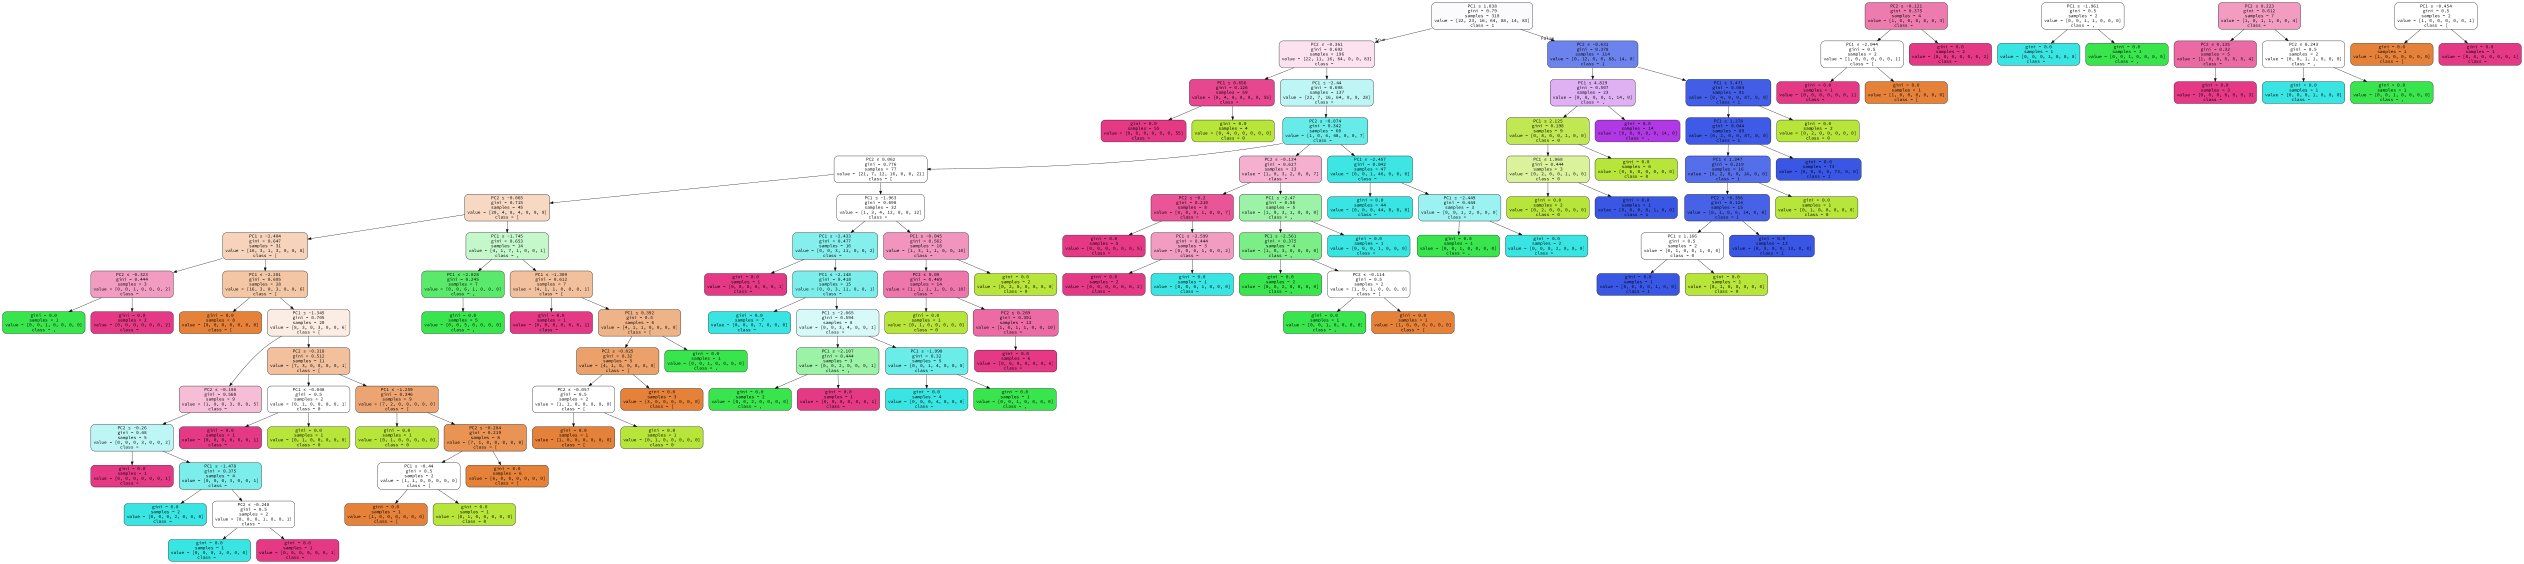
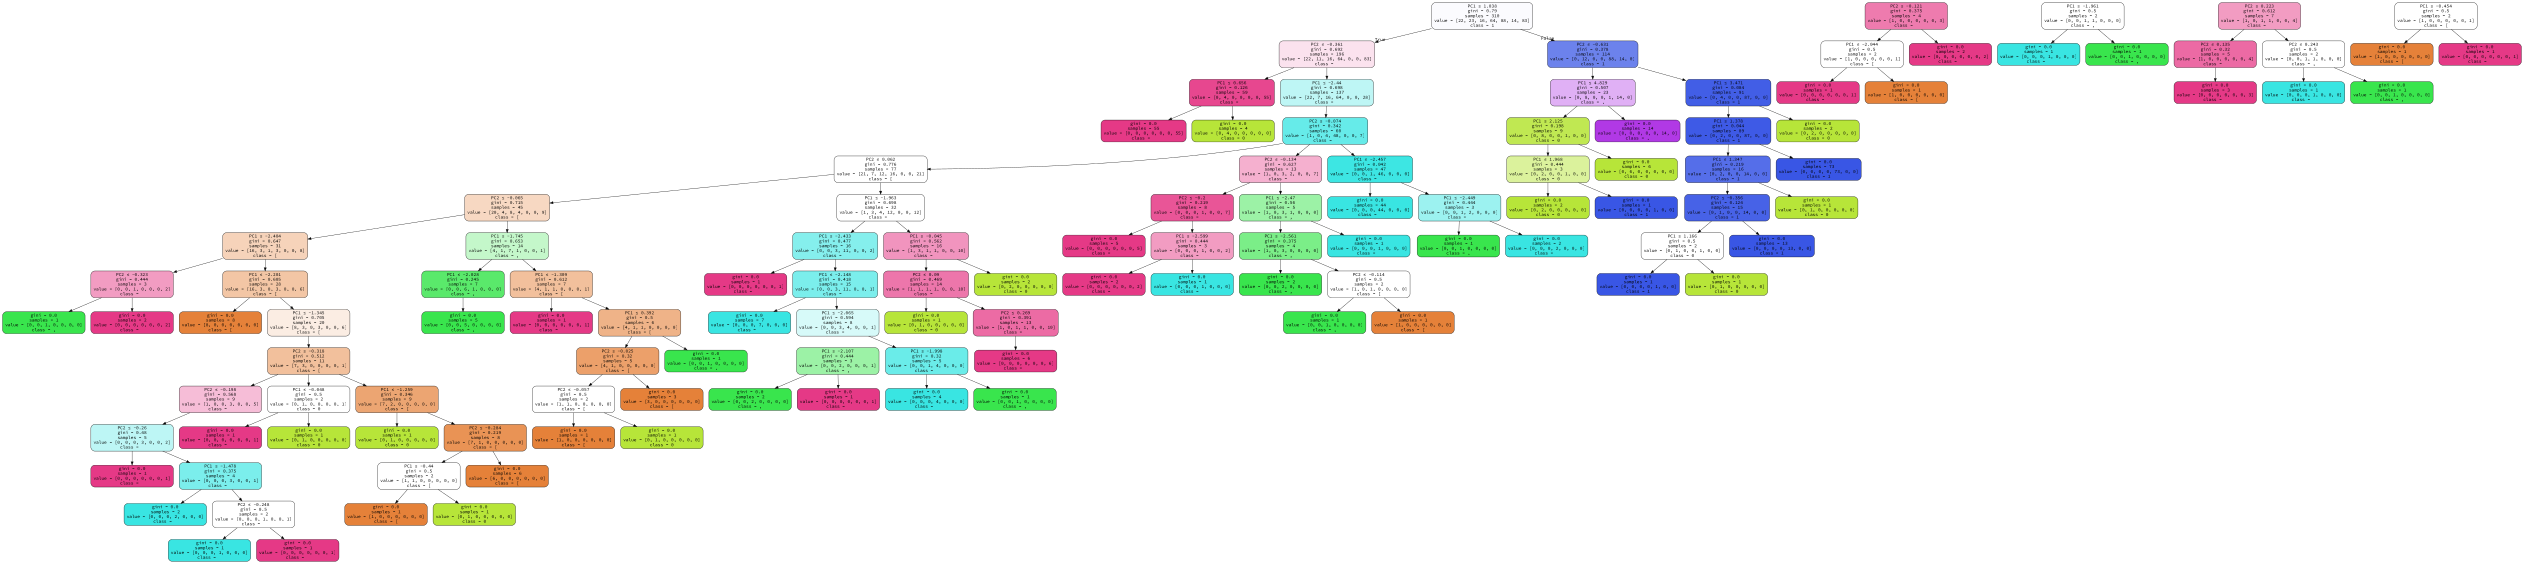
(838, 340) -> none
(254, 357) -> (266, 380)
